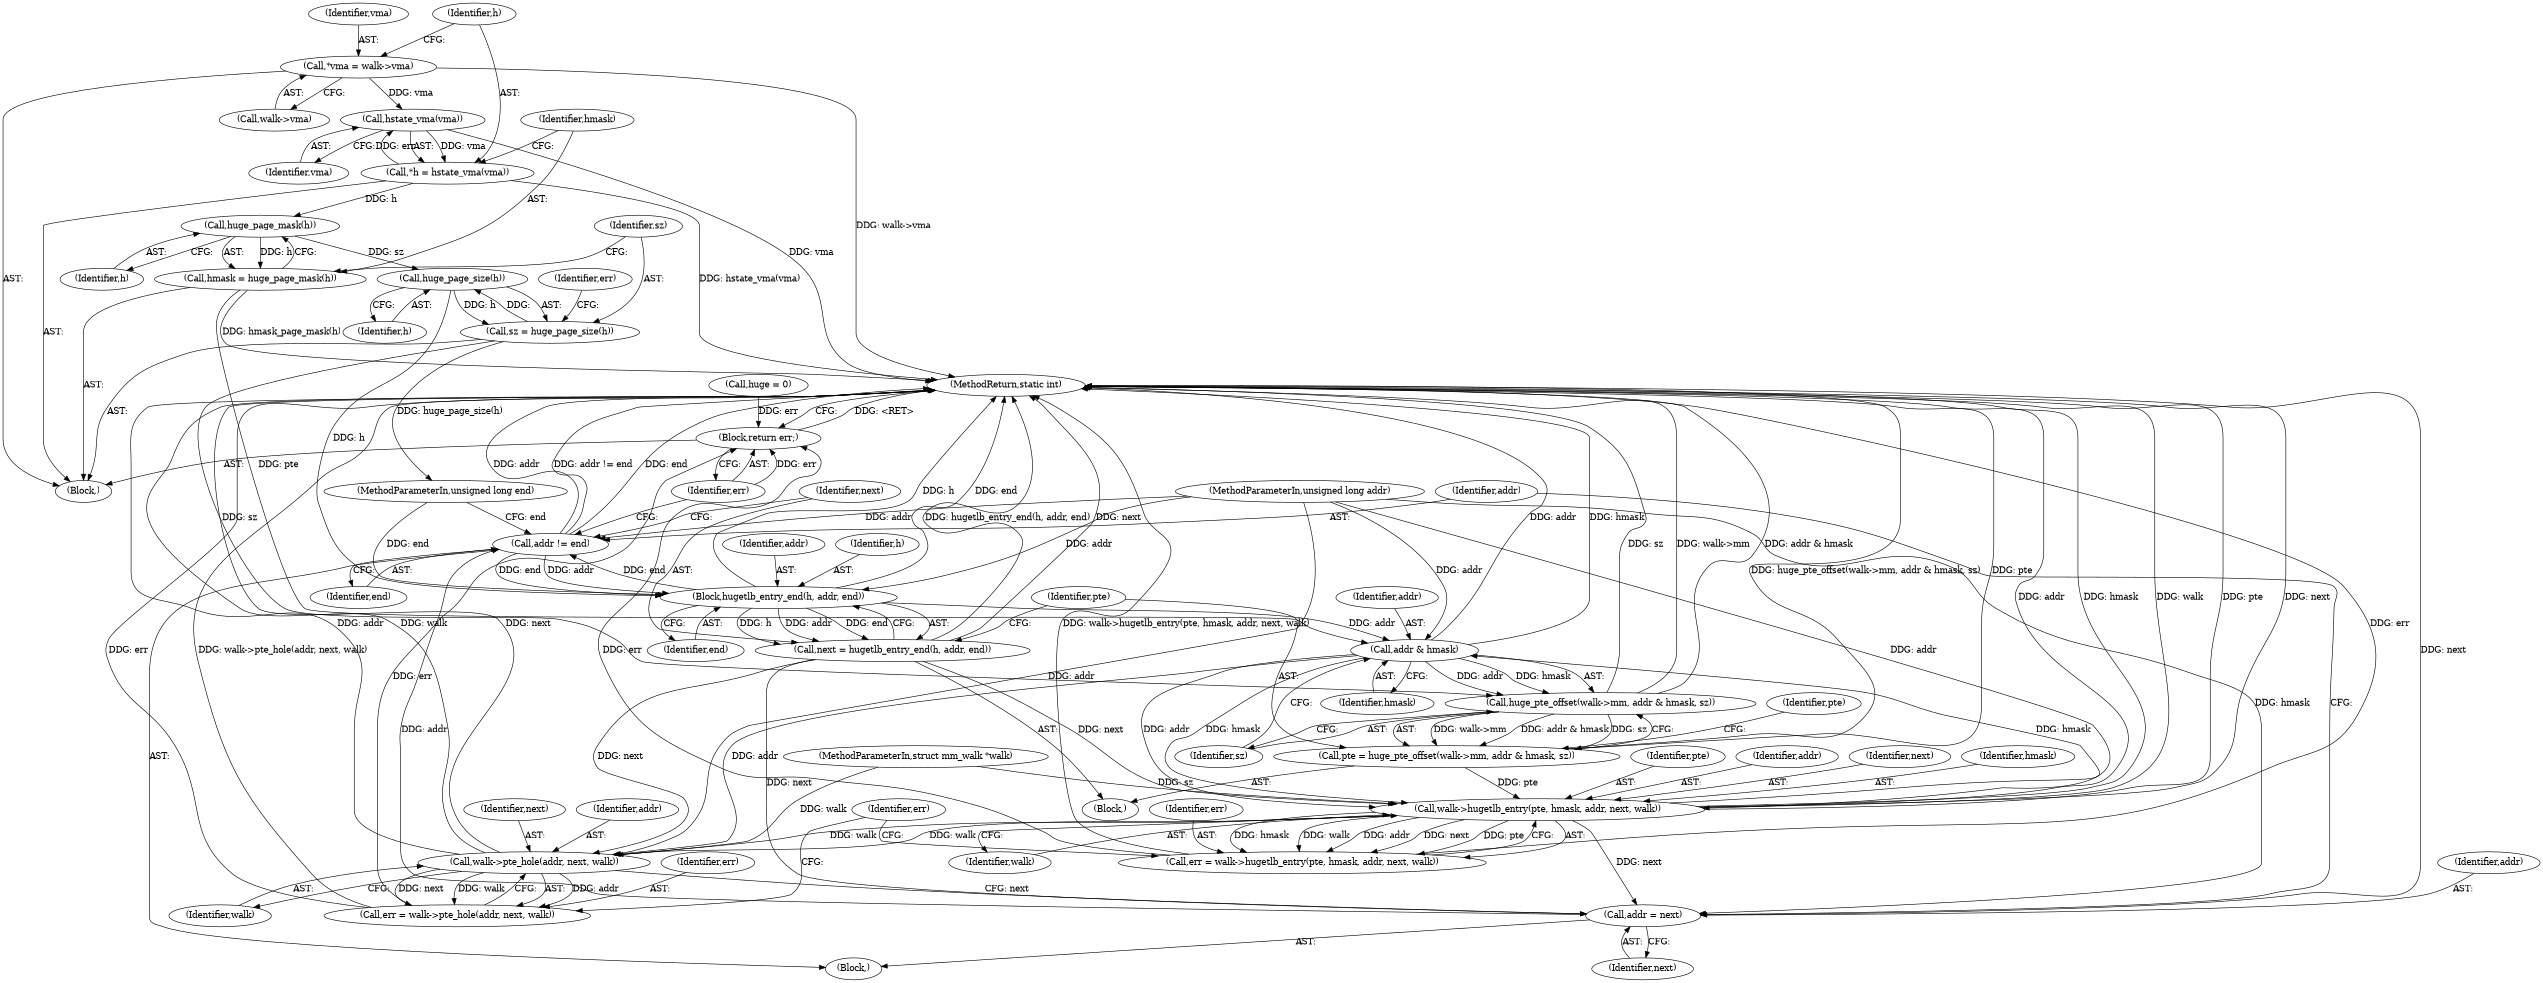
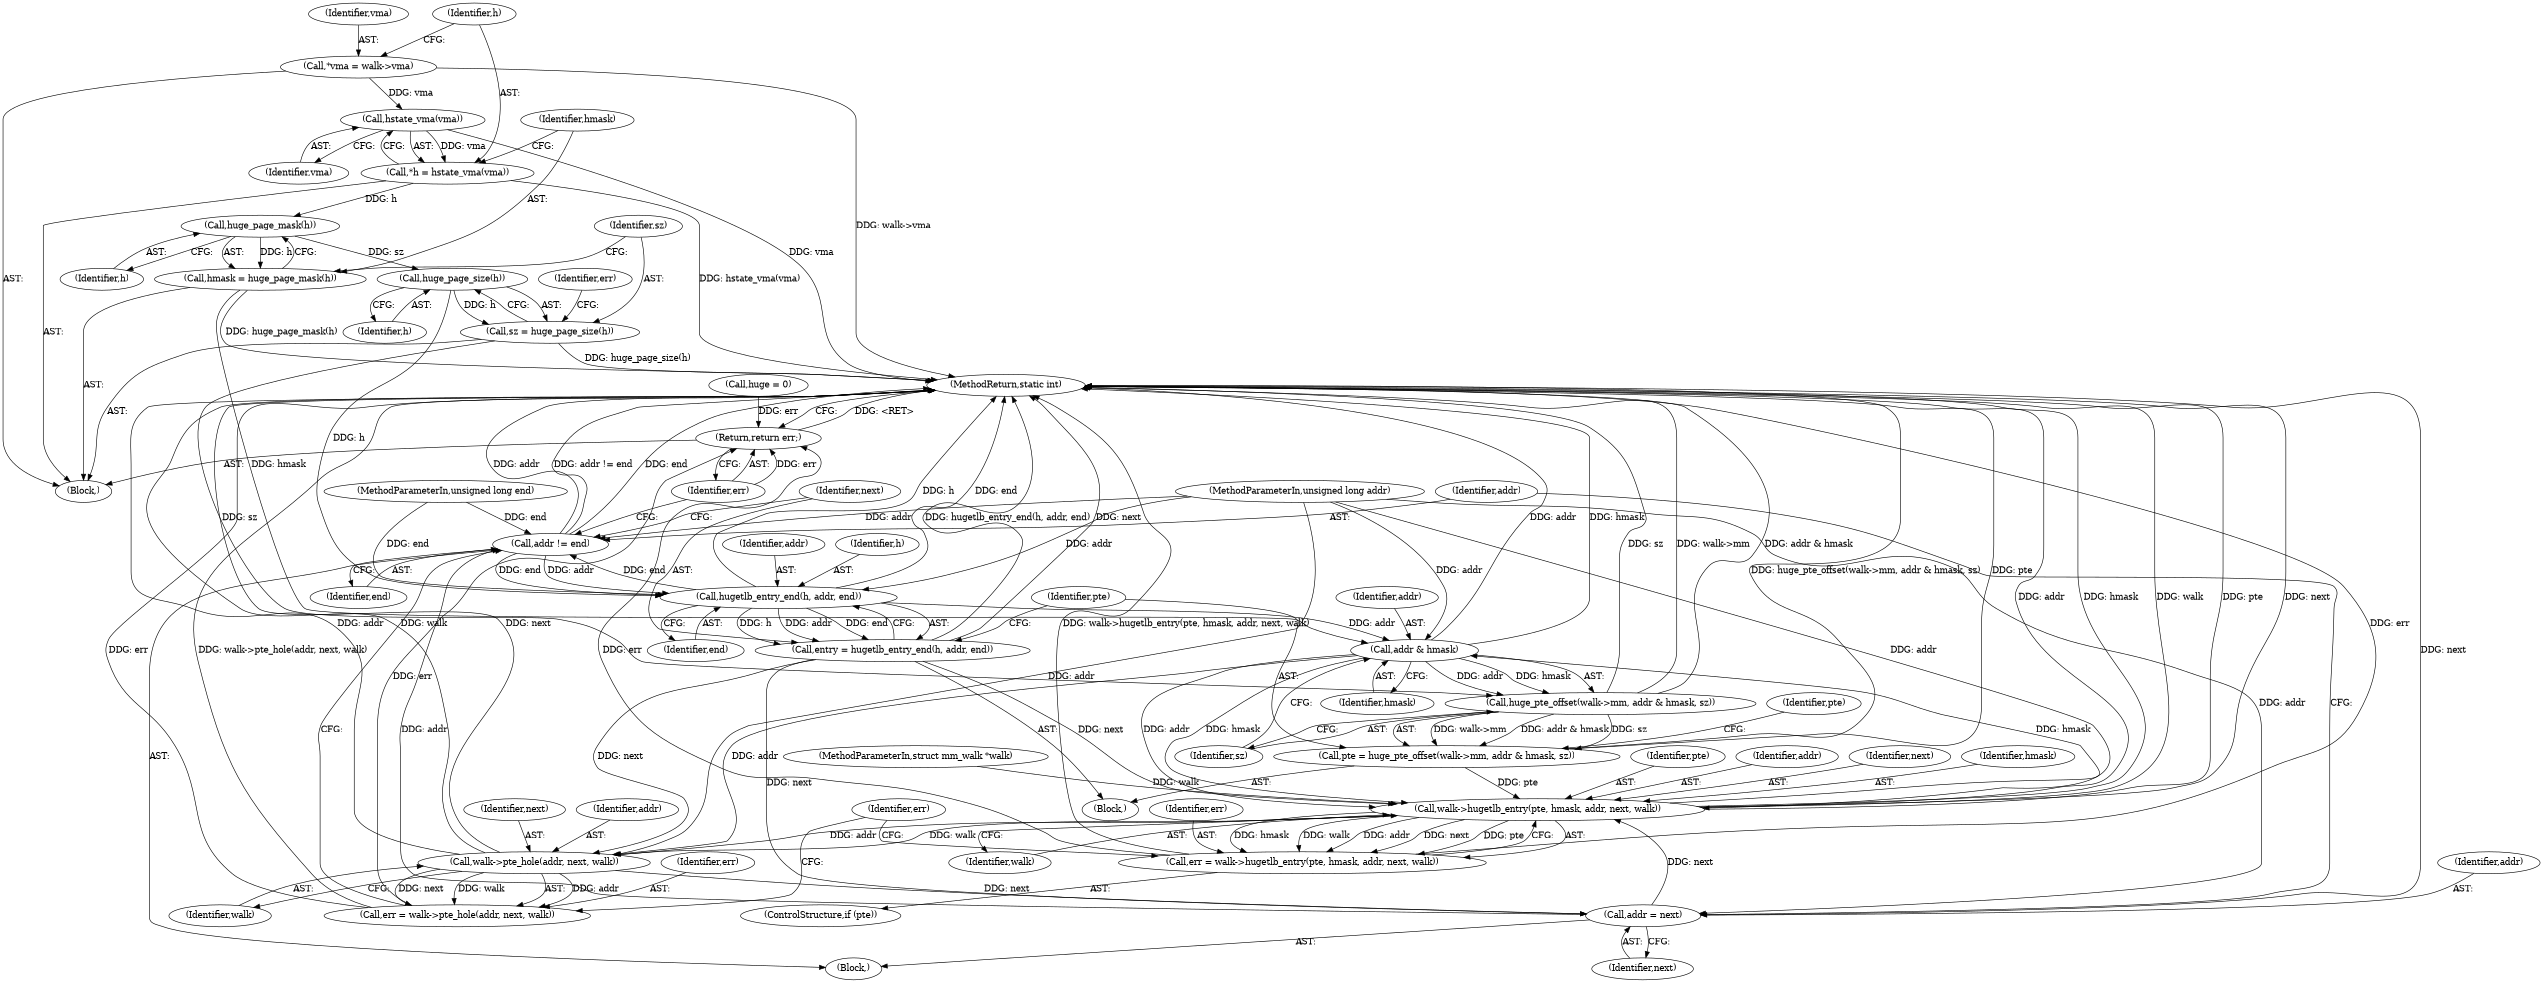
(274, 120) -> none
(395, 147) -> (395, 147)
(520, 306) -> (520, 306)
(282, 332) -> (282, 332)
(412, 389) -> (739, 373)
(758, 438) -> (758, 438)
(279, 465) -> (279, 465)
(526, 518) -> (526, 518)
(779, 598) -> (779, 598)
(893, 651) -> (893, 651)
(2282, 704) -> (2282, 704)
(1624, 743) -> none
(1176, 783) -> (1176, 783)
(760, 835) -> none
(853, 836) -> (853, 836)
(1607, 856) -> (1664, 854)
(1007, 889) -> (1007, 889)
(504, 894) -> (326, 717)
none -> (821, 916)
